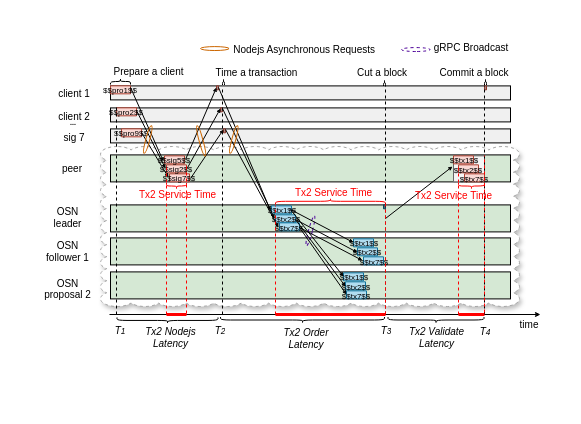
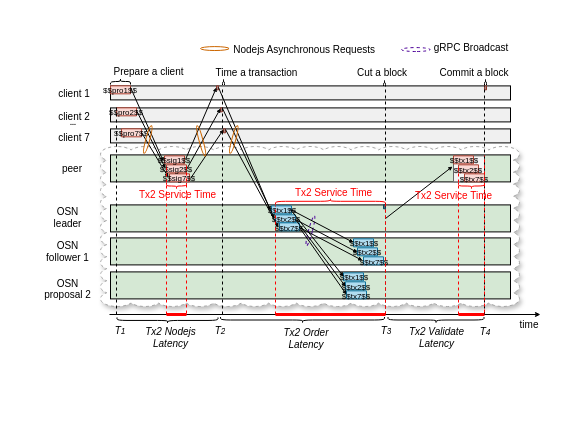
(132, 133) -> (132, 133)
(75, 138) -> (75, 138)
(175, 160) -> (175, 160)
